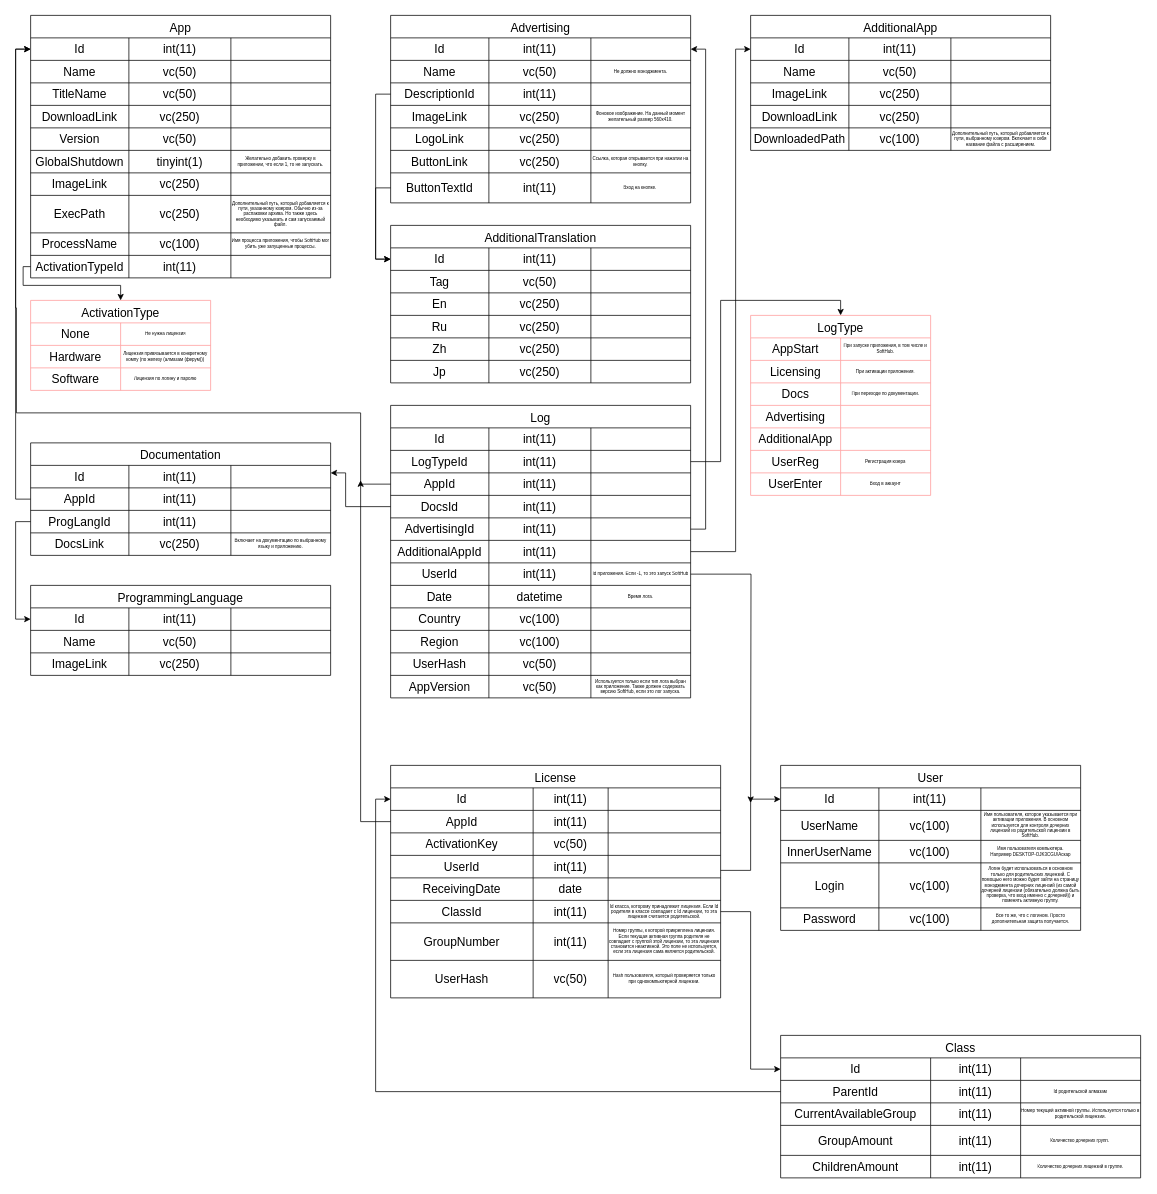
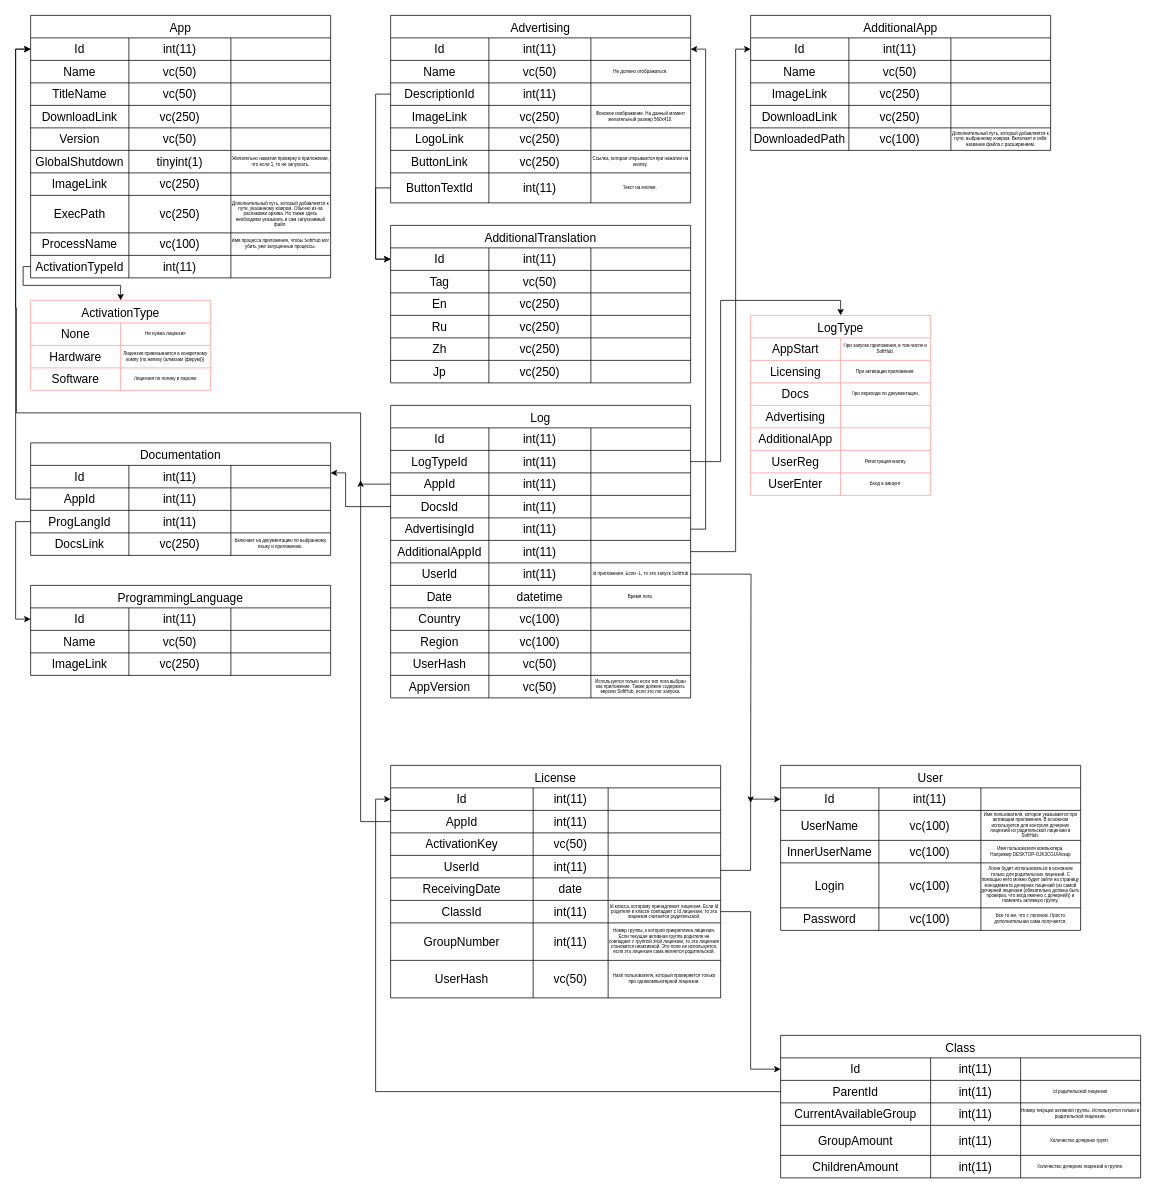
(641, 72) -> (641, 72)
(281, 162) -> (281, 162)
(641, 188) -> (641, 188)
(885, 462) -> (885, 462)
(1031, 919) -> (1031, 919)
(1080, 1092) -> (1080, 1092)
